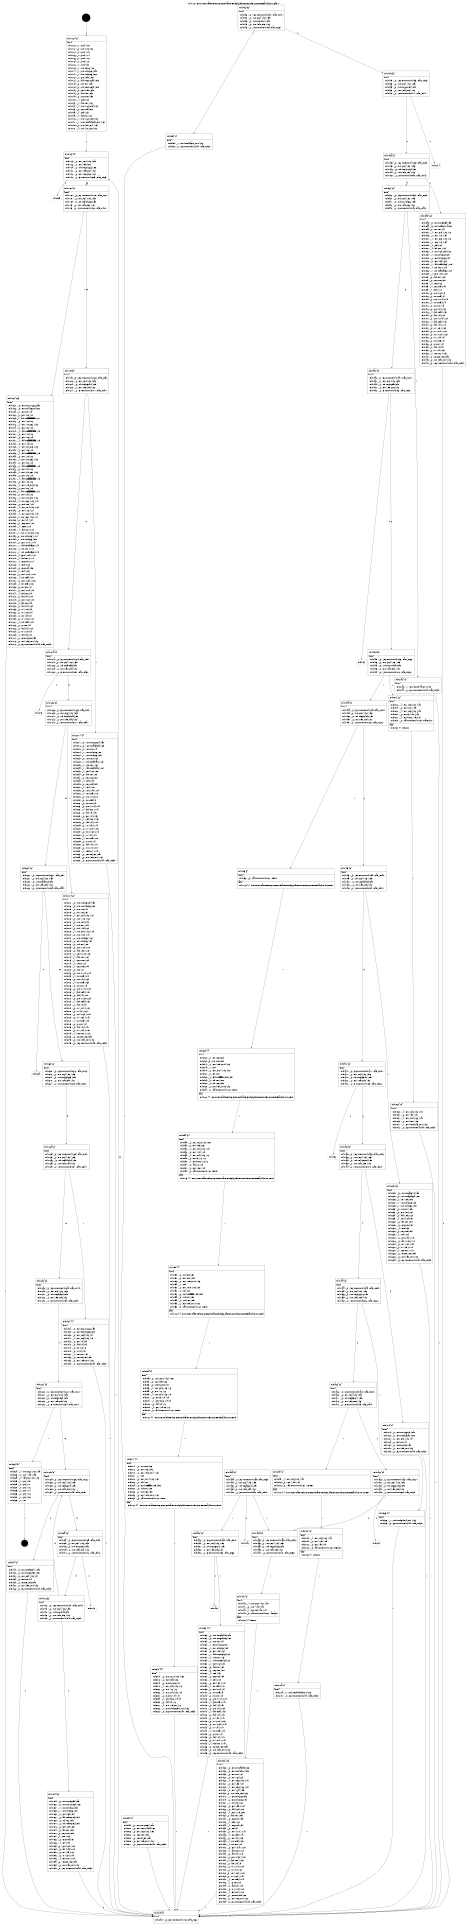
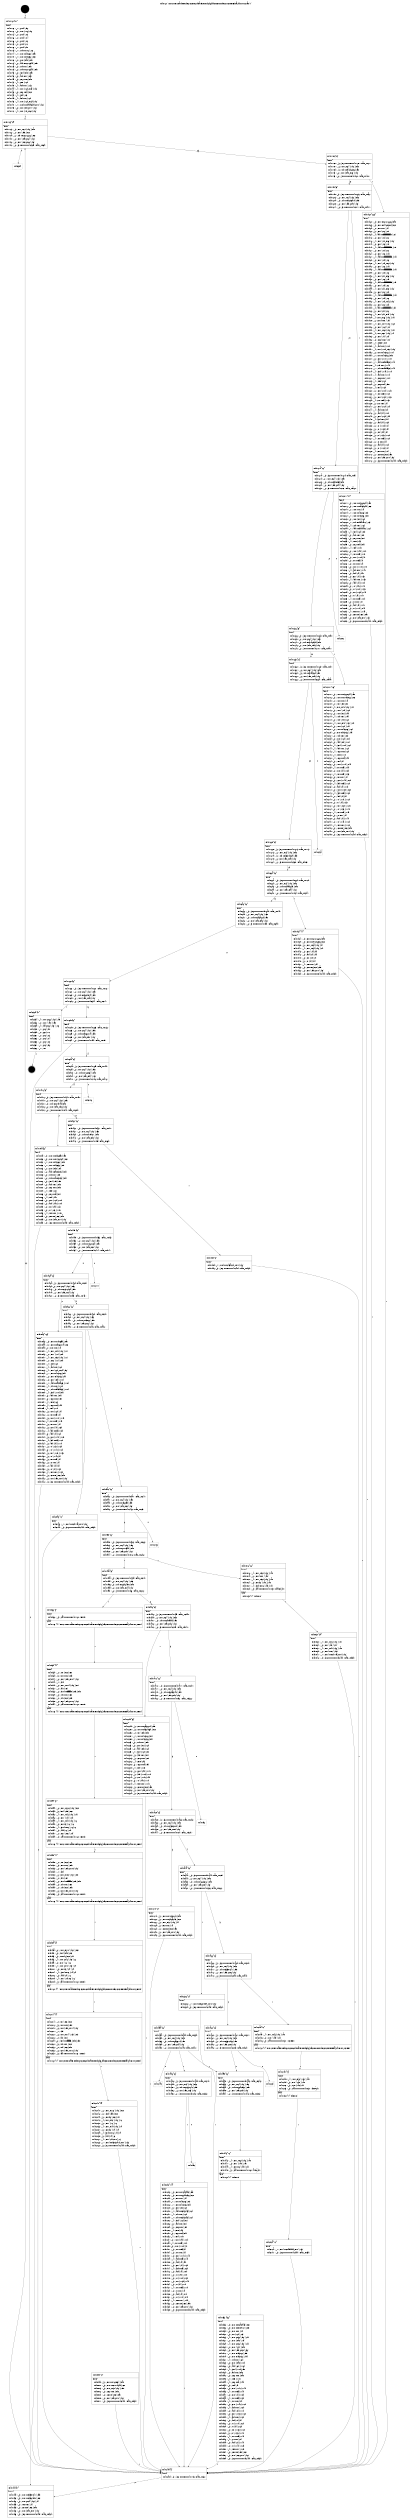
(53, 1546) -> (74, 1116)
(20, 1804) -> (108, 2487)
